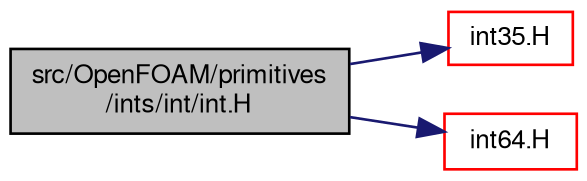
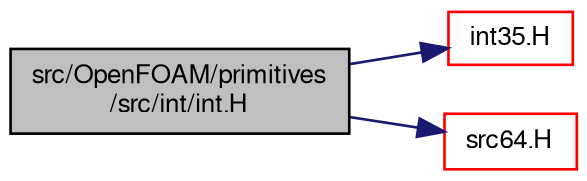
(180, 91) -> (180, 91)
(511, 142) -> (511, 142)
